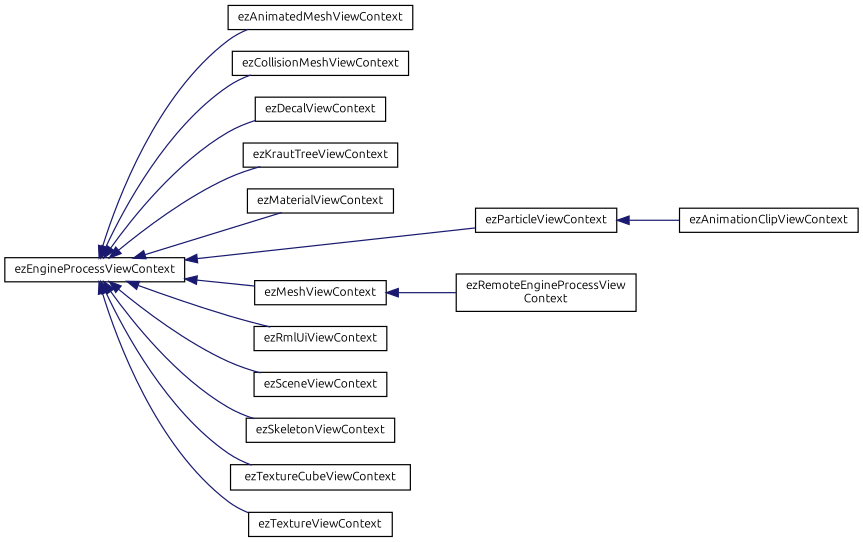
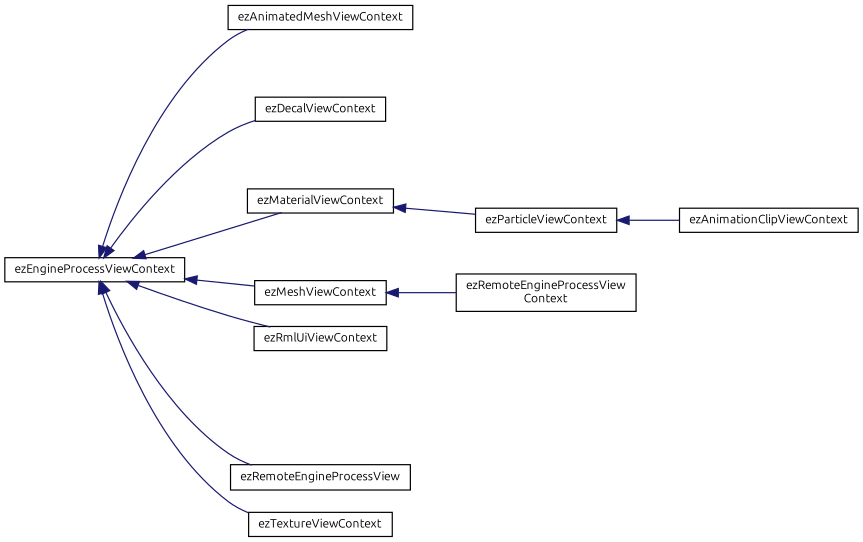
(320, 63) -> none
(320, 155) -> none
(336, 243) -> (441, 211)
(320, 384) -> none
(320, 430) -> none
(320, 477) -> (320, 477)
